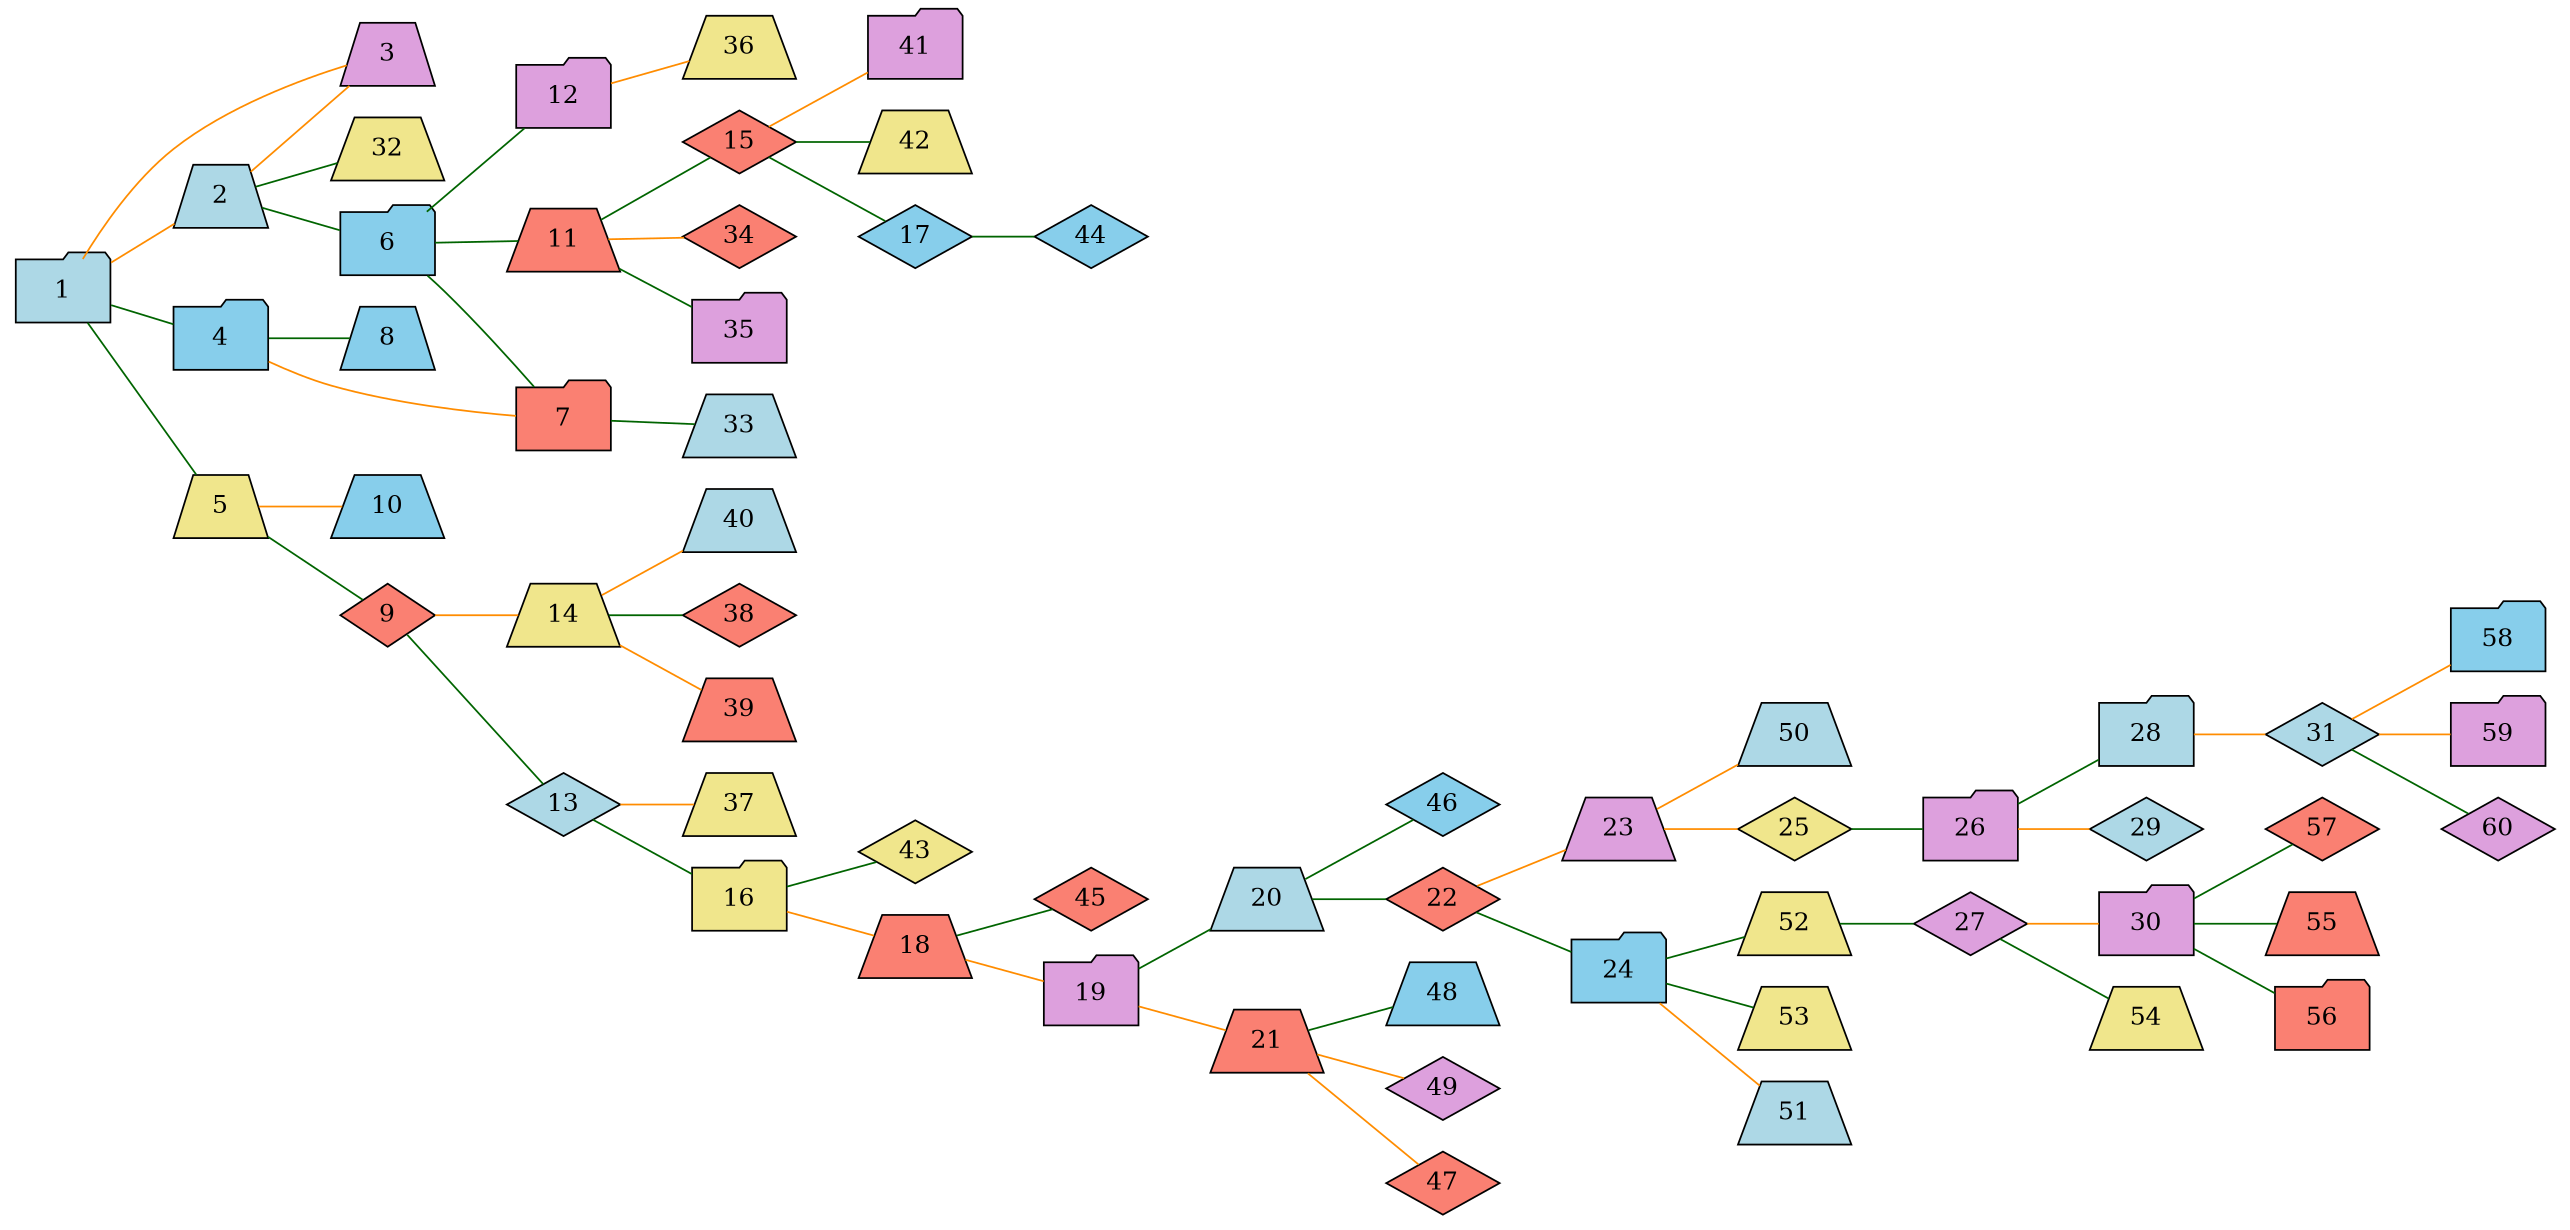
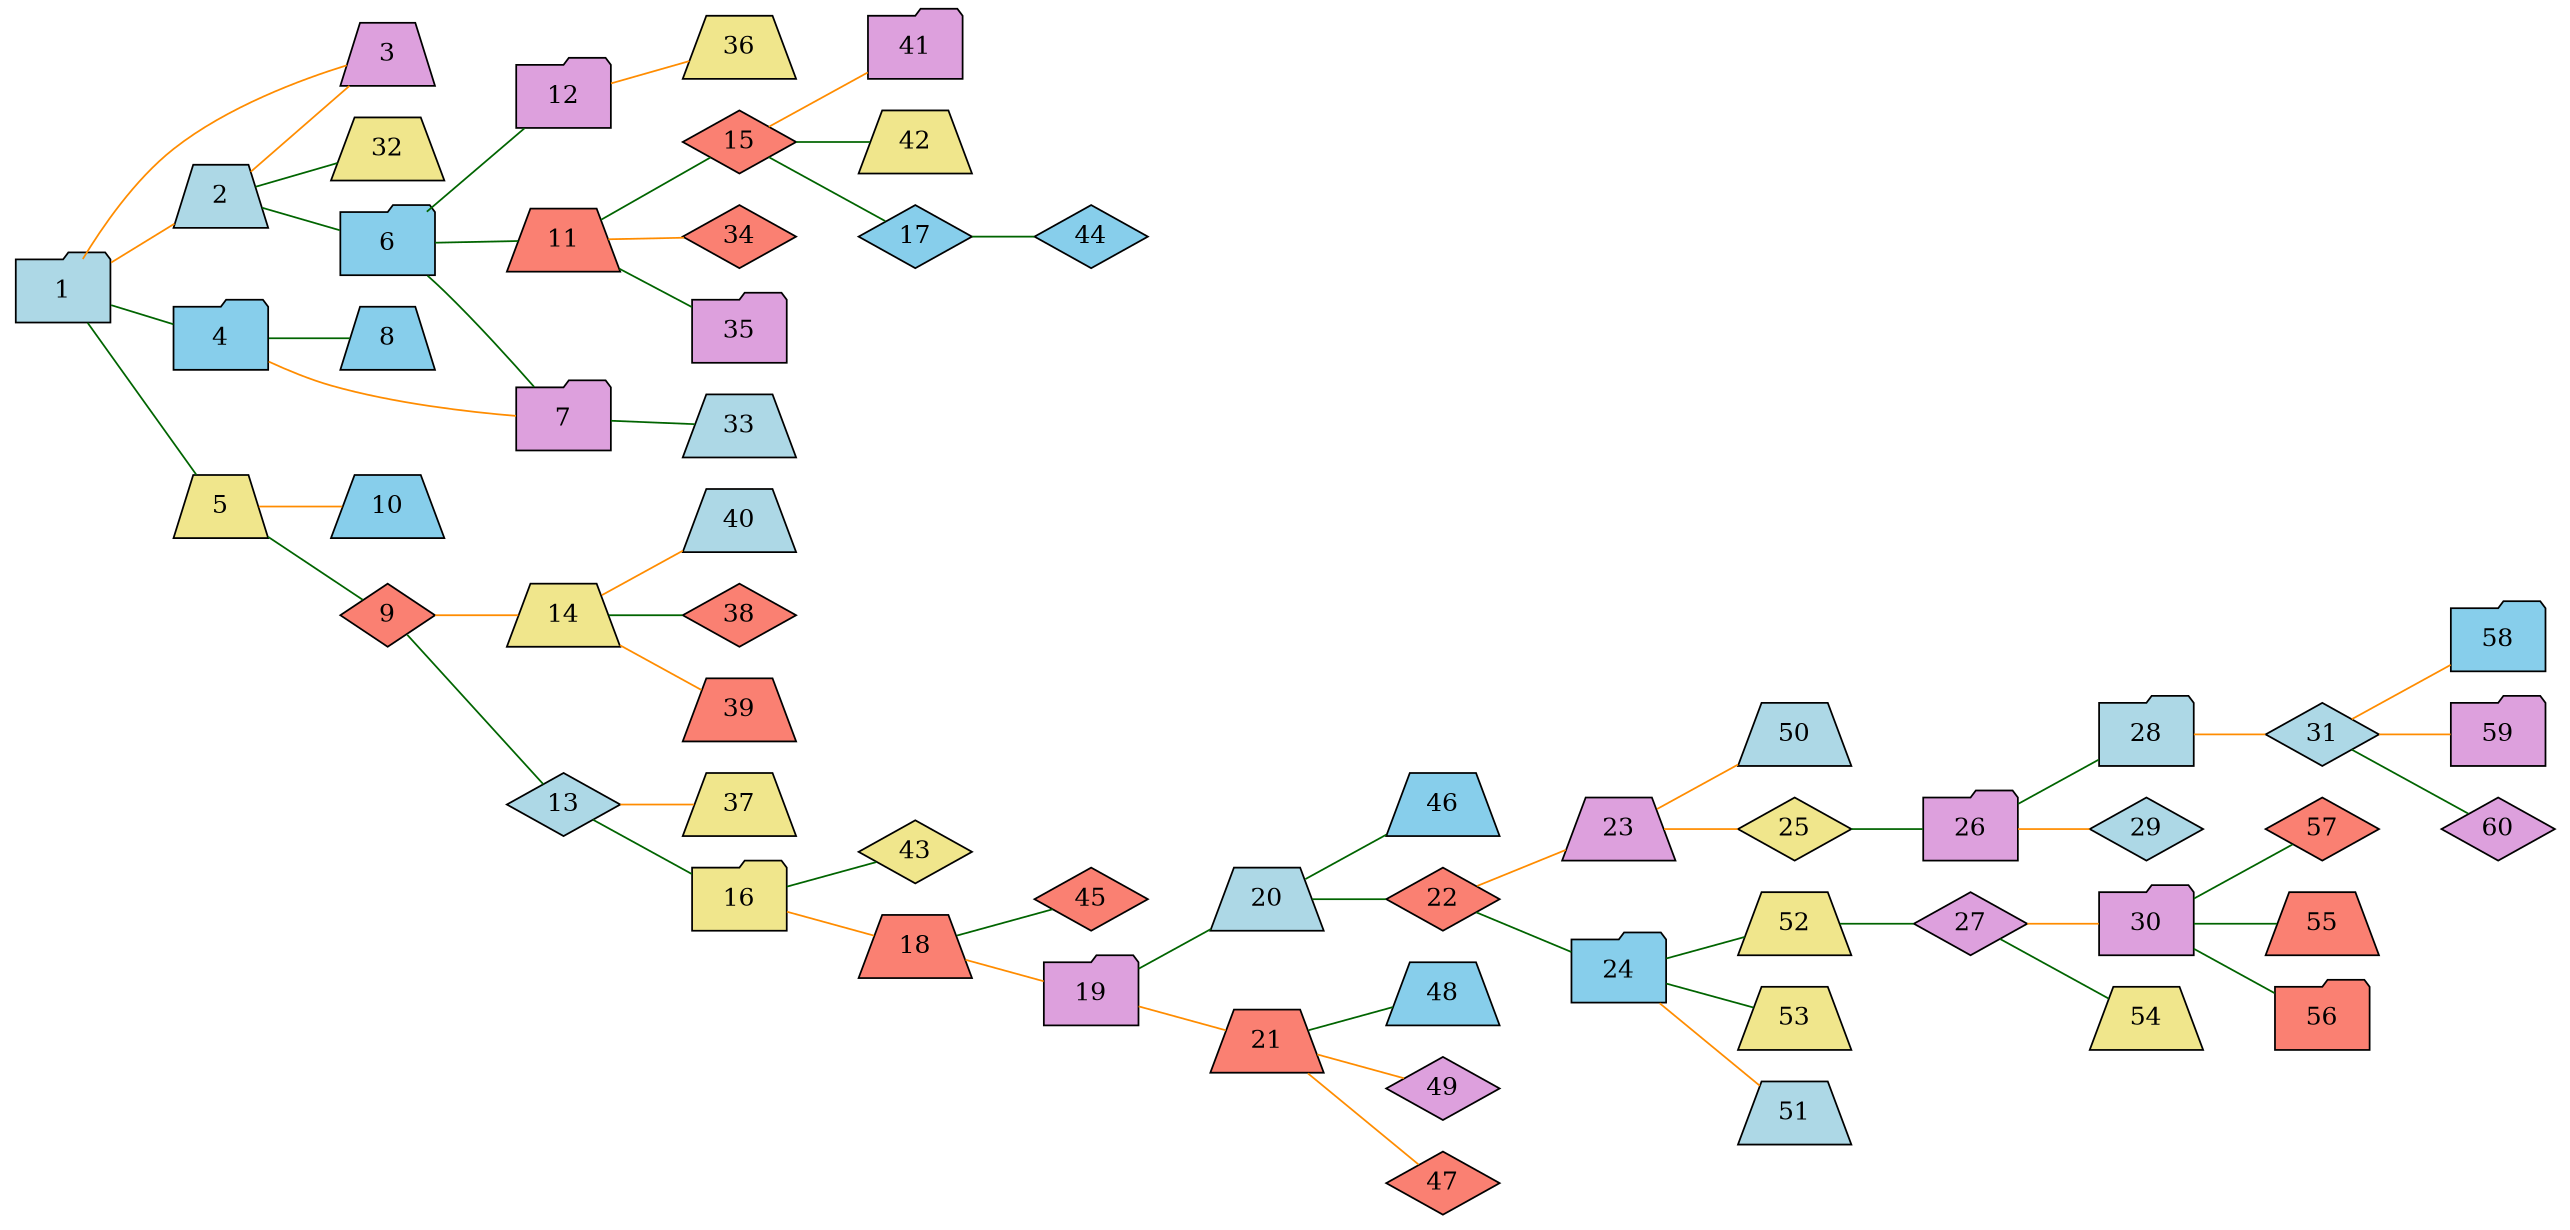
(564, 419) -> (564, 419)
(1443, 805) -> (1443, 805)
